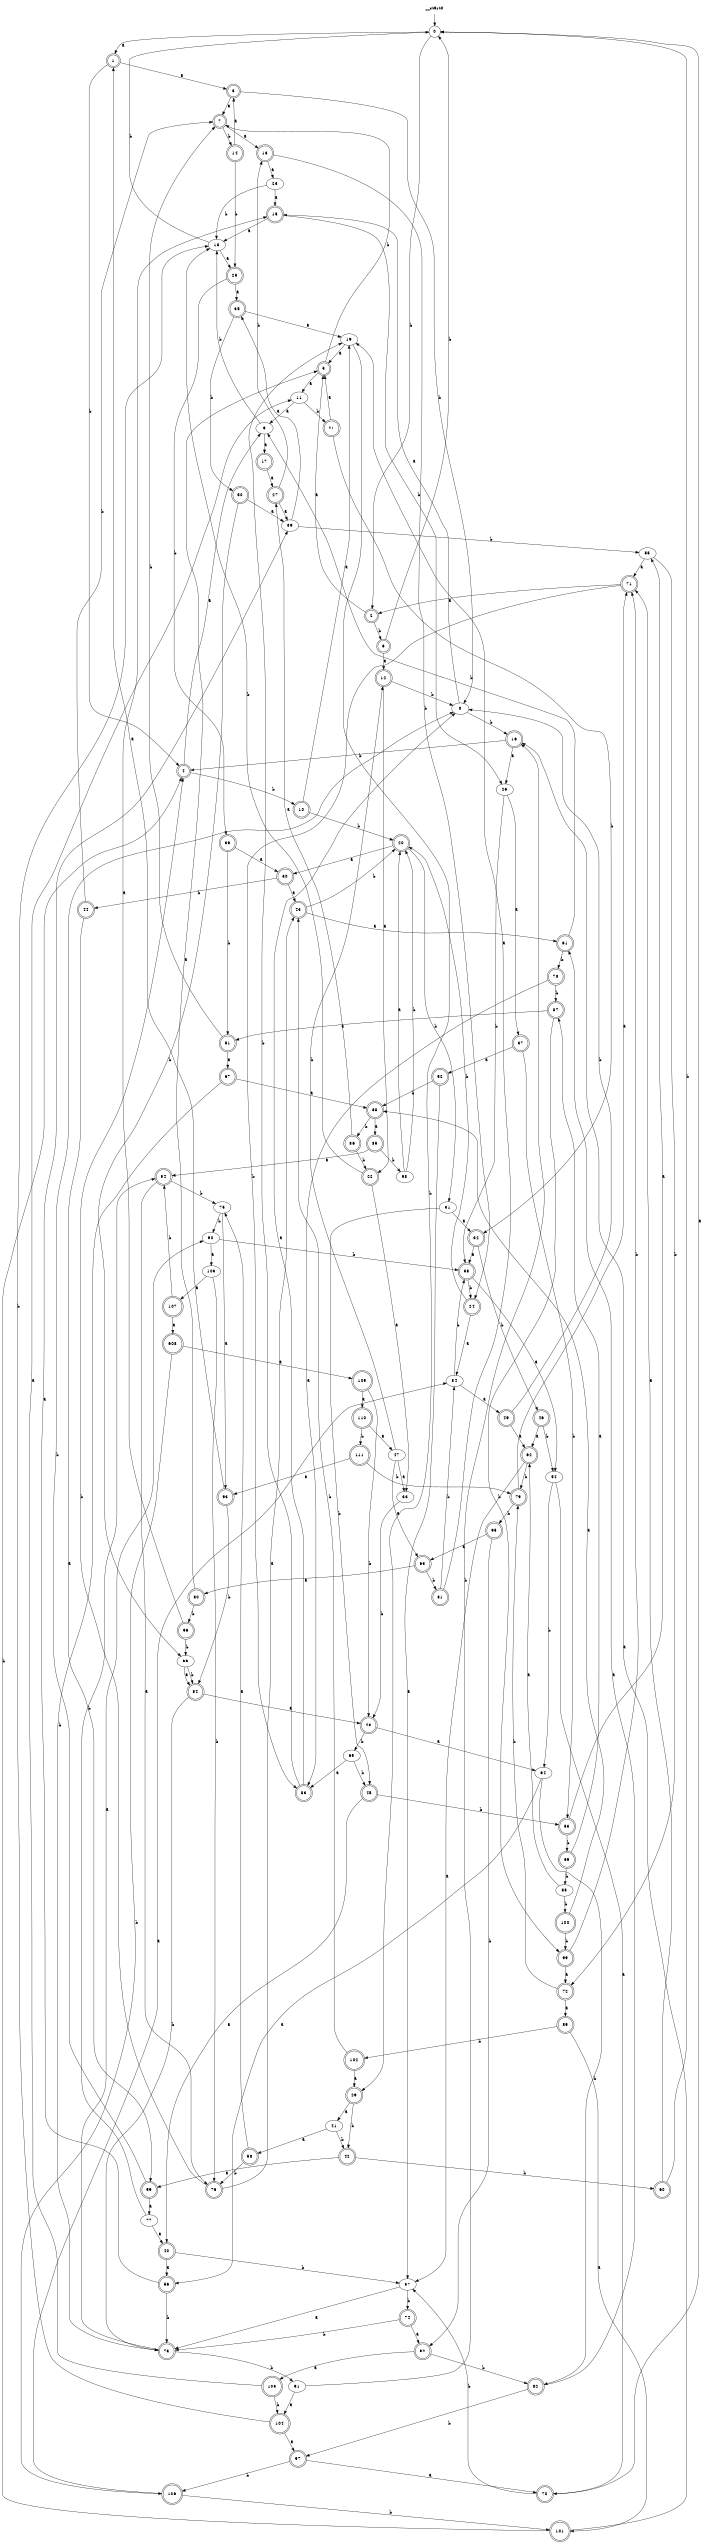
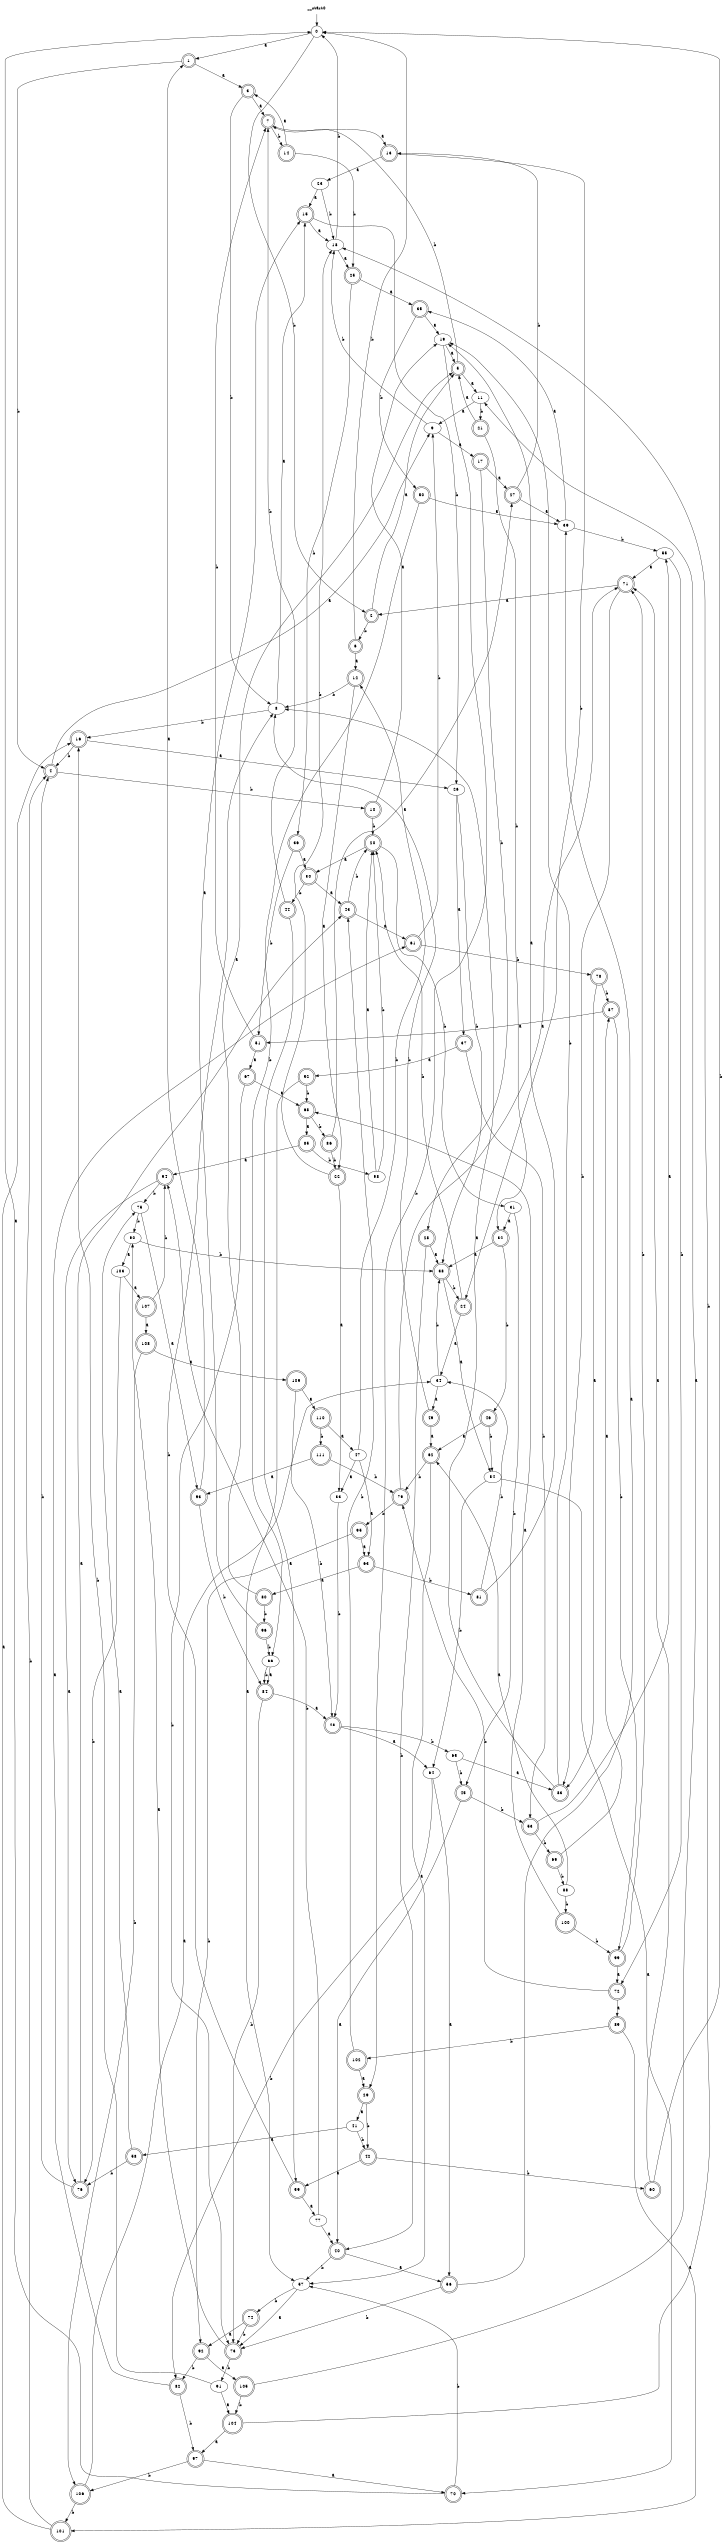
none -> (427, 1238)
(173, 1344) -> (146, 1344)
